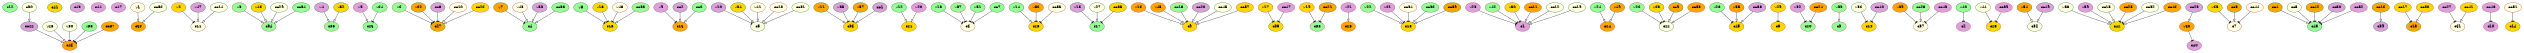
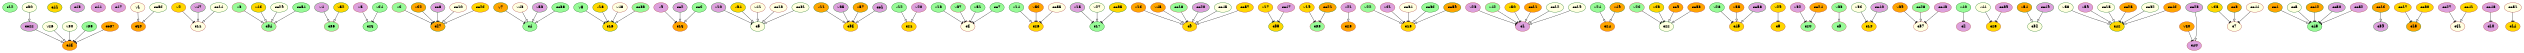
(1676, 7) -> (1676, 7)
(2191, 16) -> (2197, 25)
